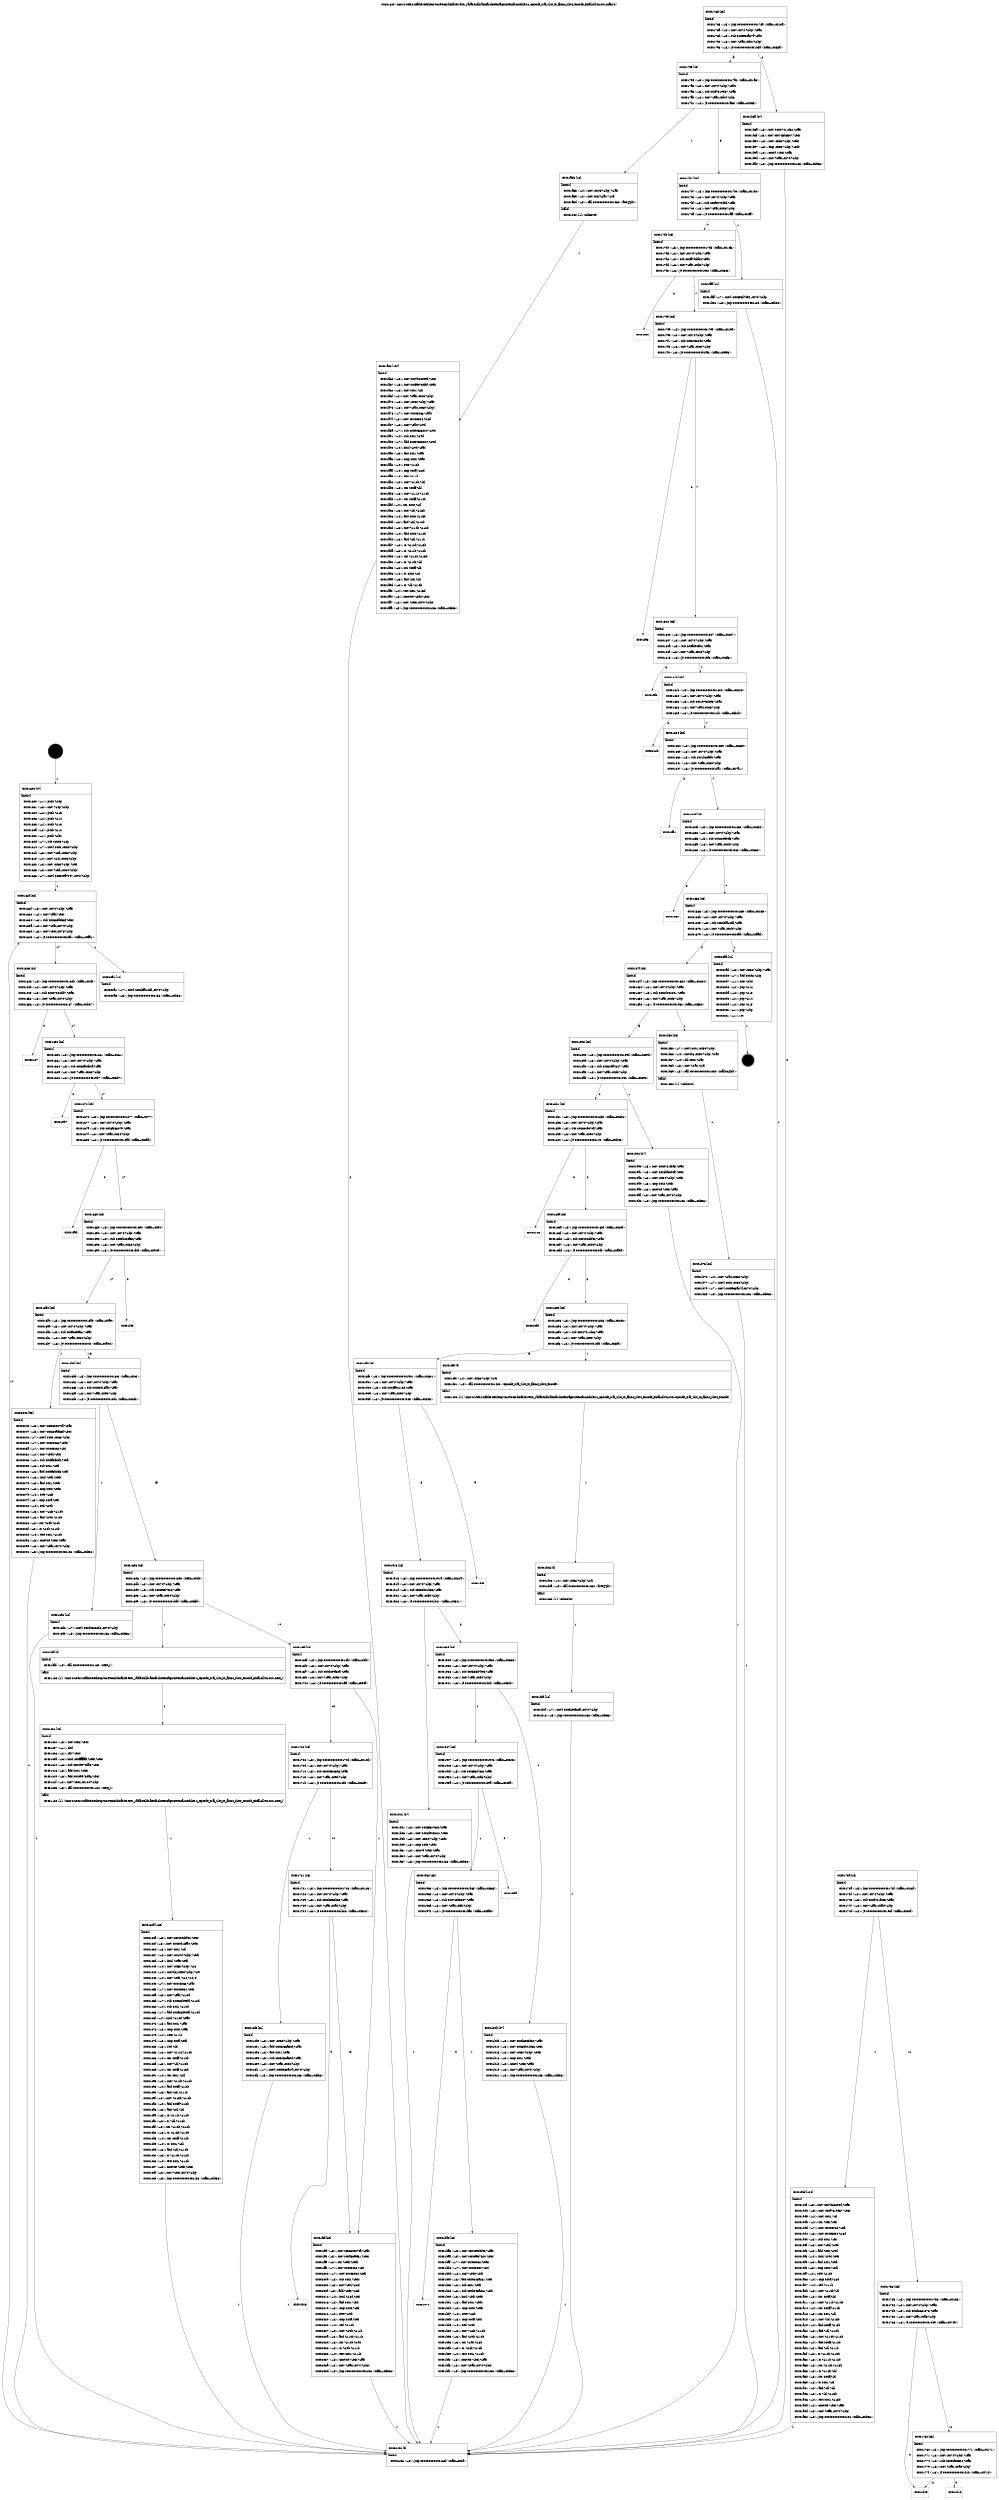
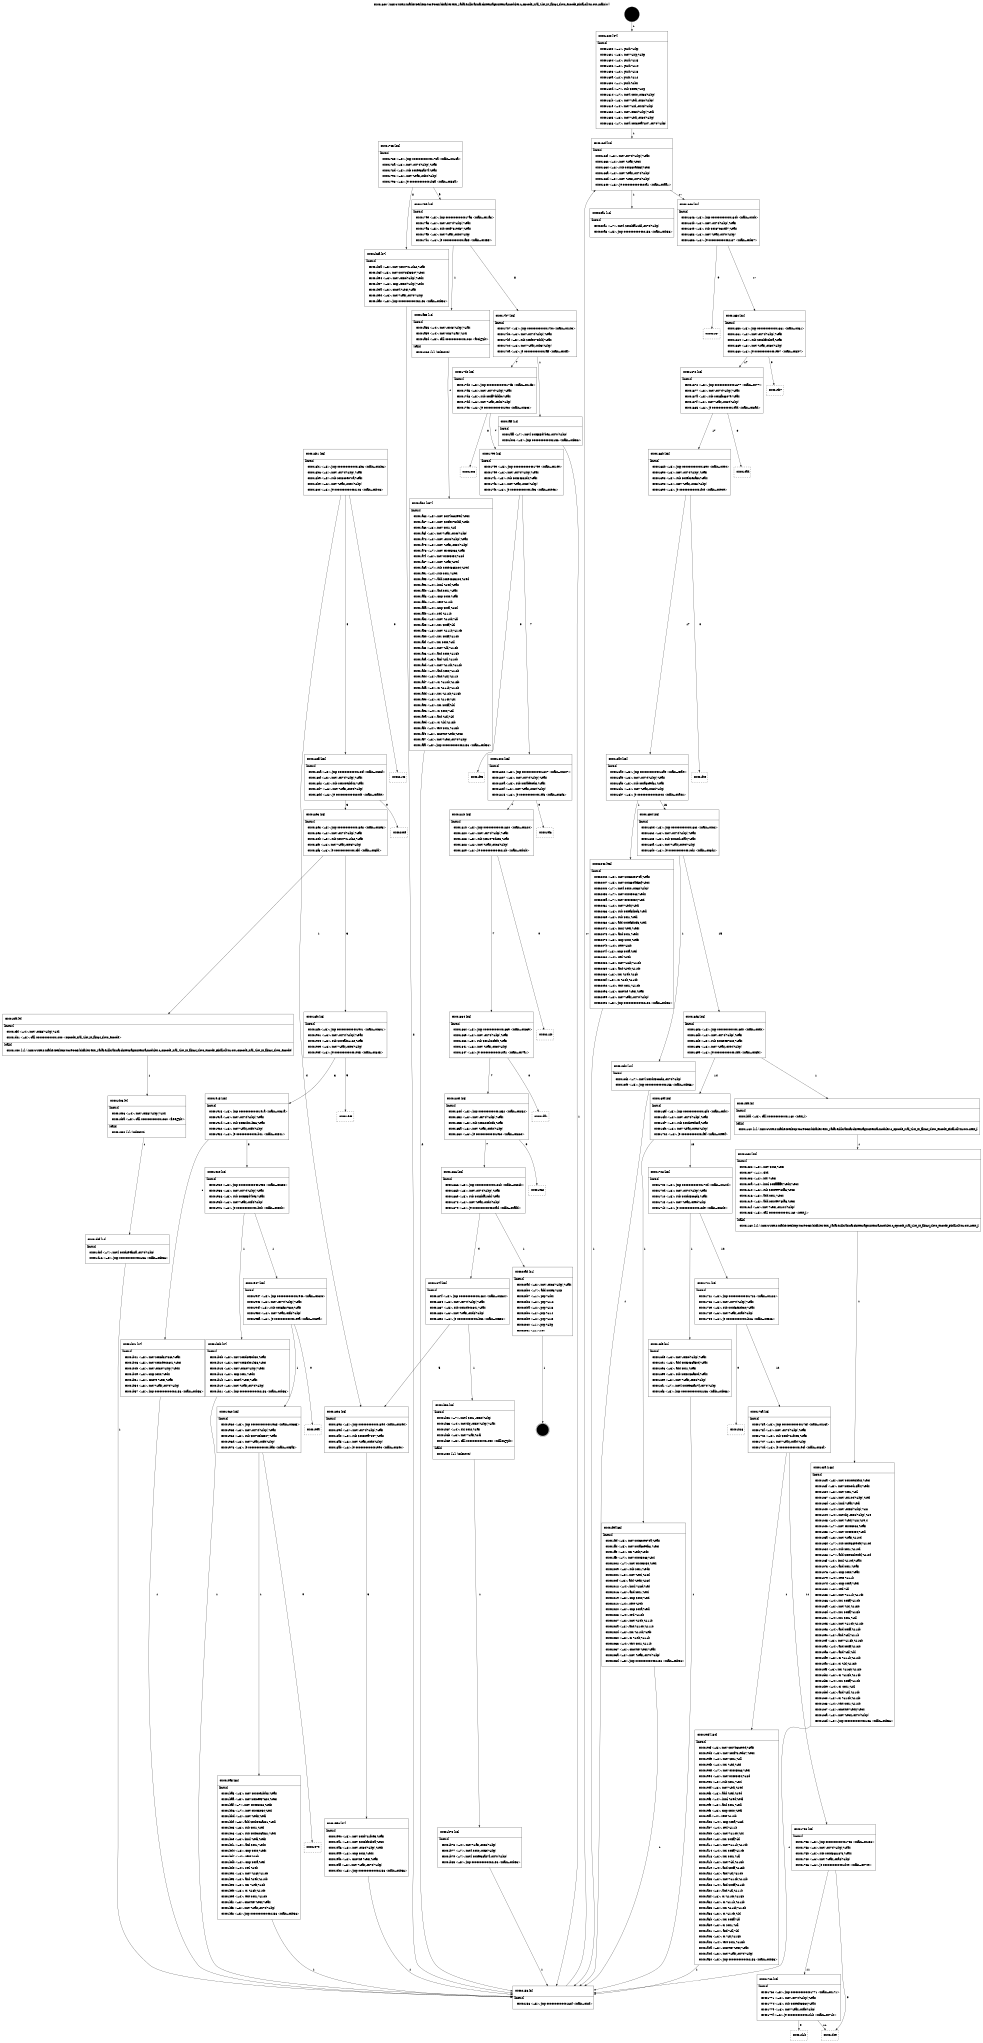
(599, 1090) -> (300, 951)
(629, 1095) -> (368, 1595)
(342, 2074) -> (763, 1365)
